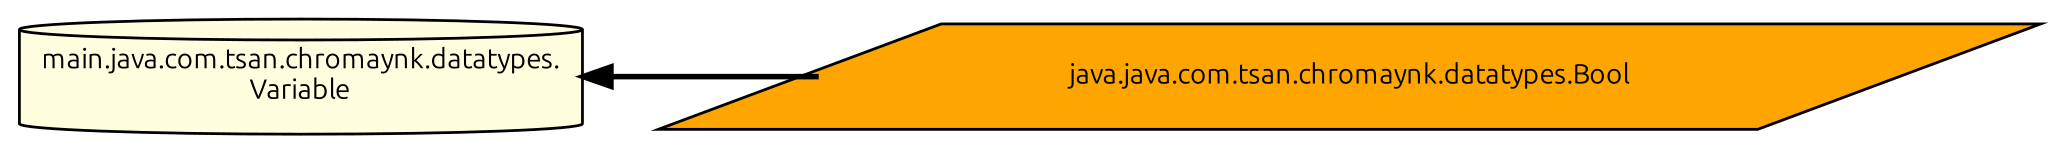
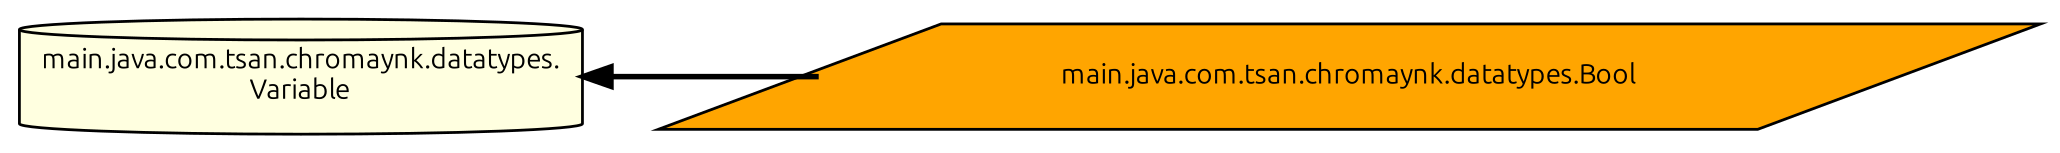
(1349, 77) -> (1349, 77)
